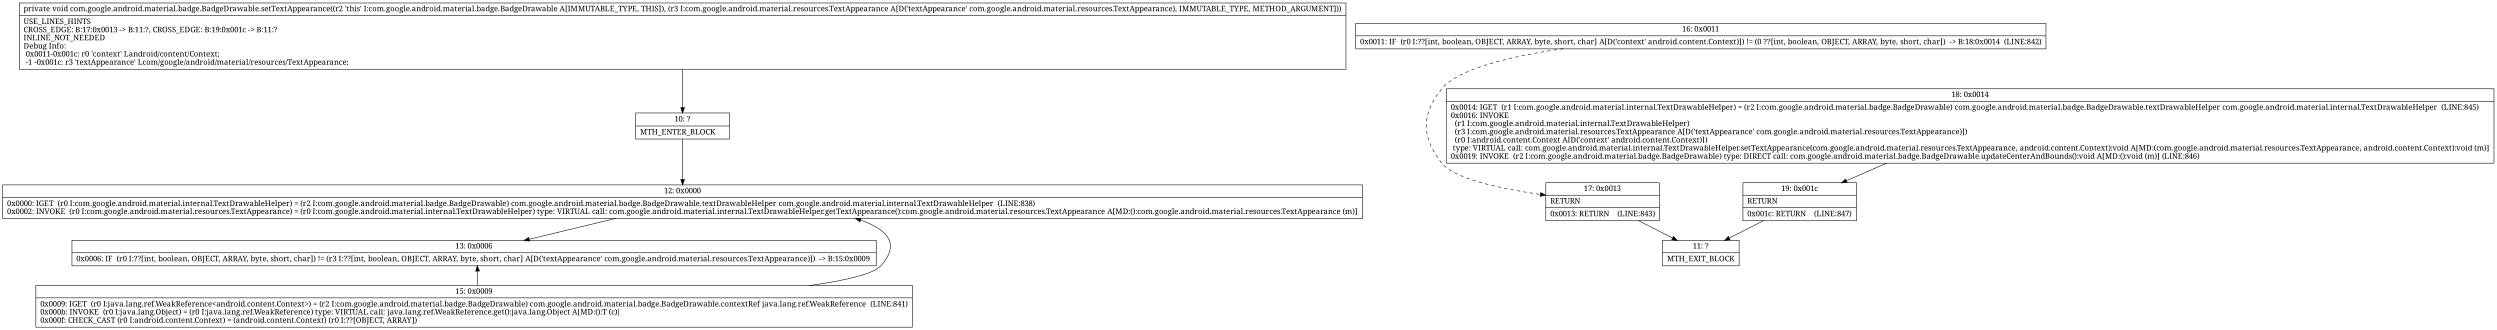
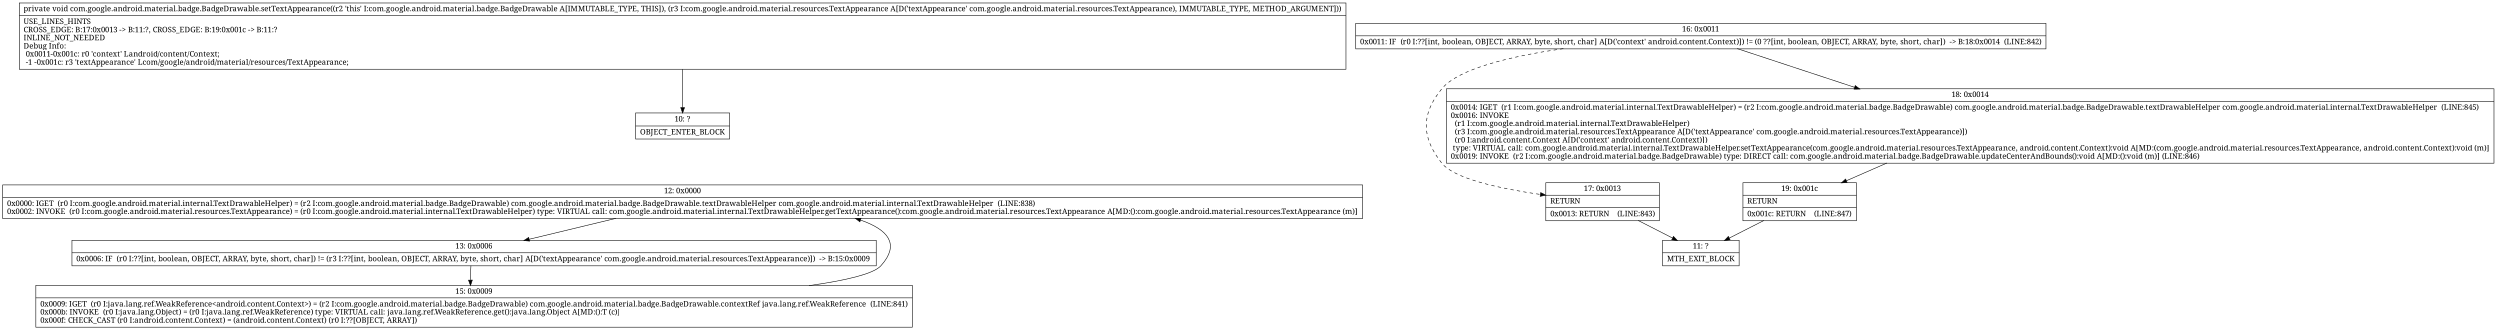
none -> (1796, 68)
(678, 132) -> (683, 132)
(683, 159) -> none
(478, 278) -> (471, 273)
